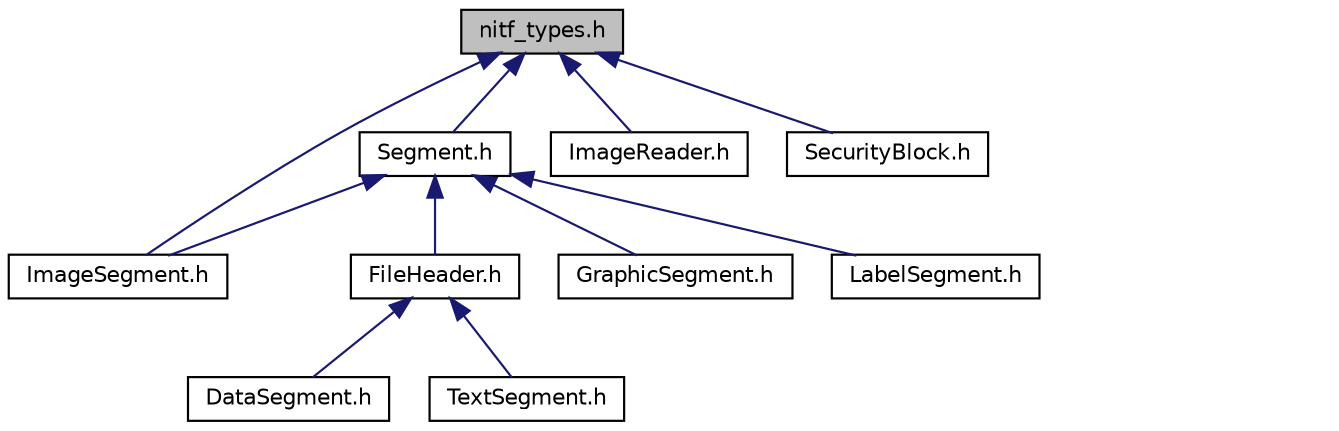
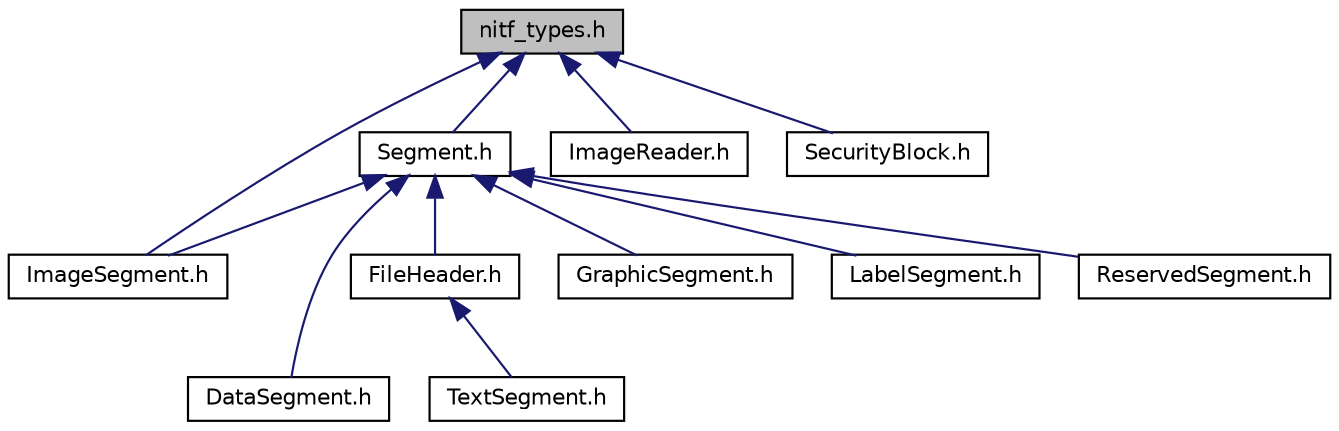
none -> (1205, 277)
(353, 345) -> (322, 273)
